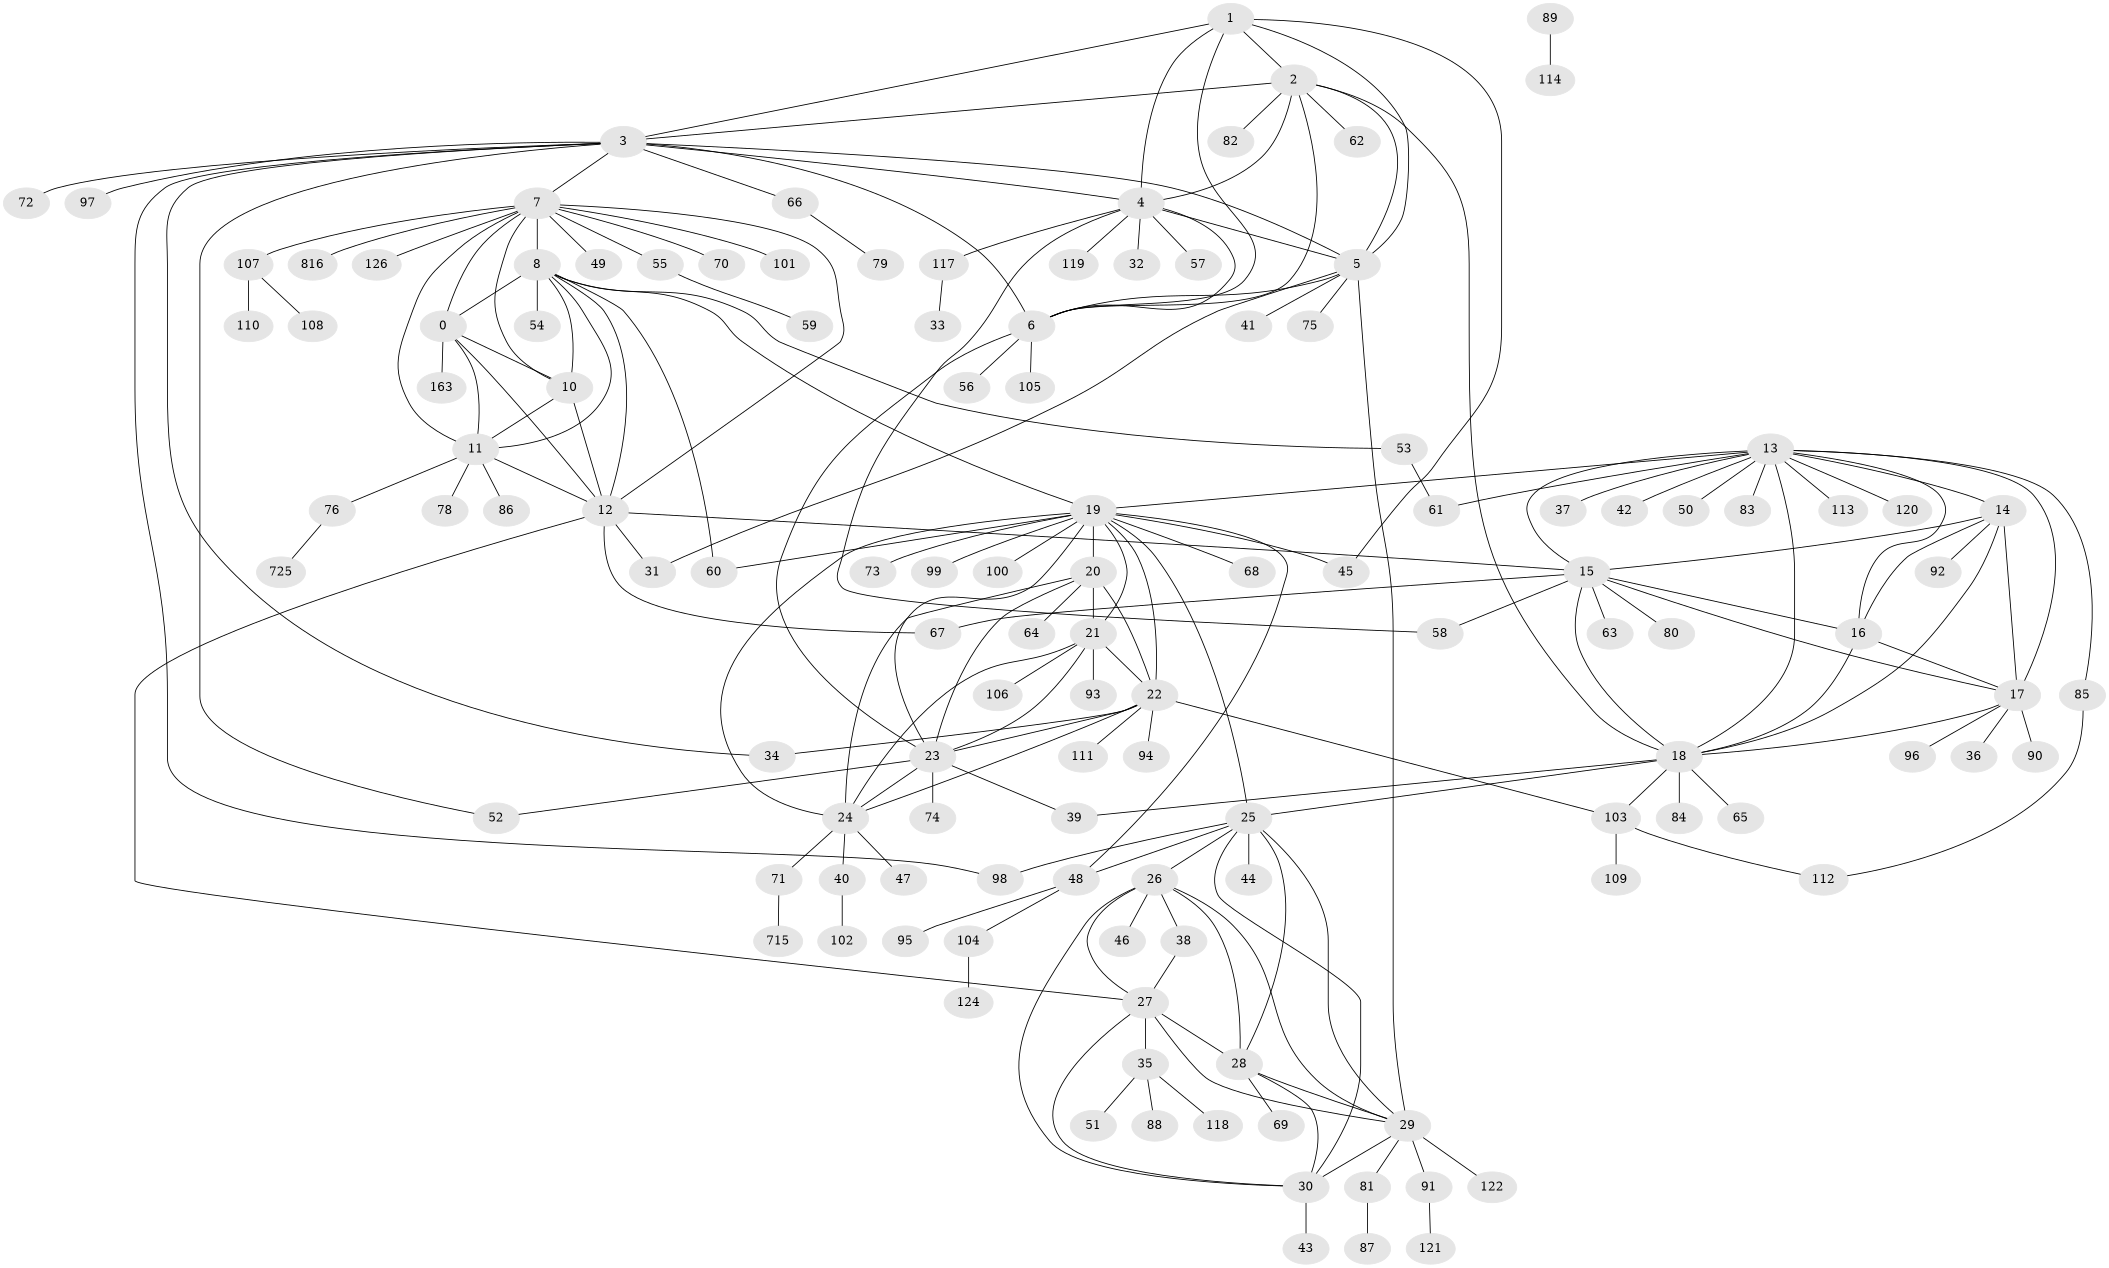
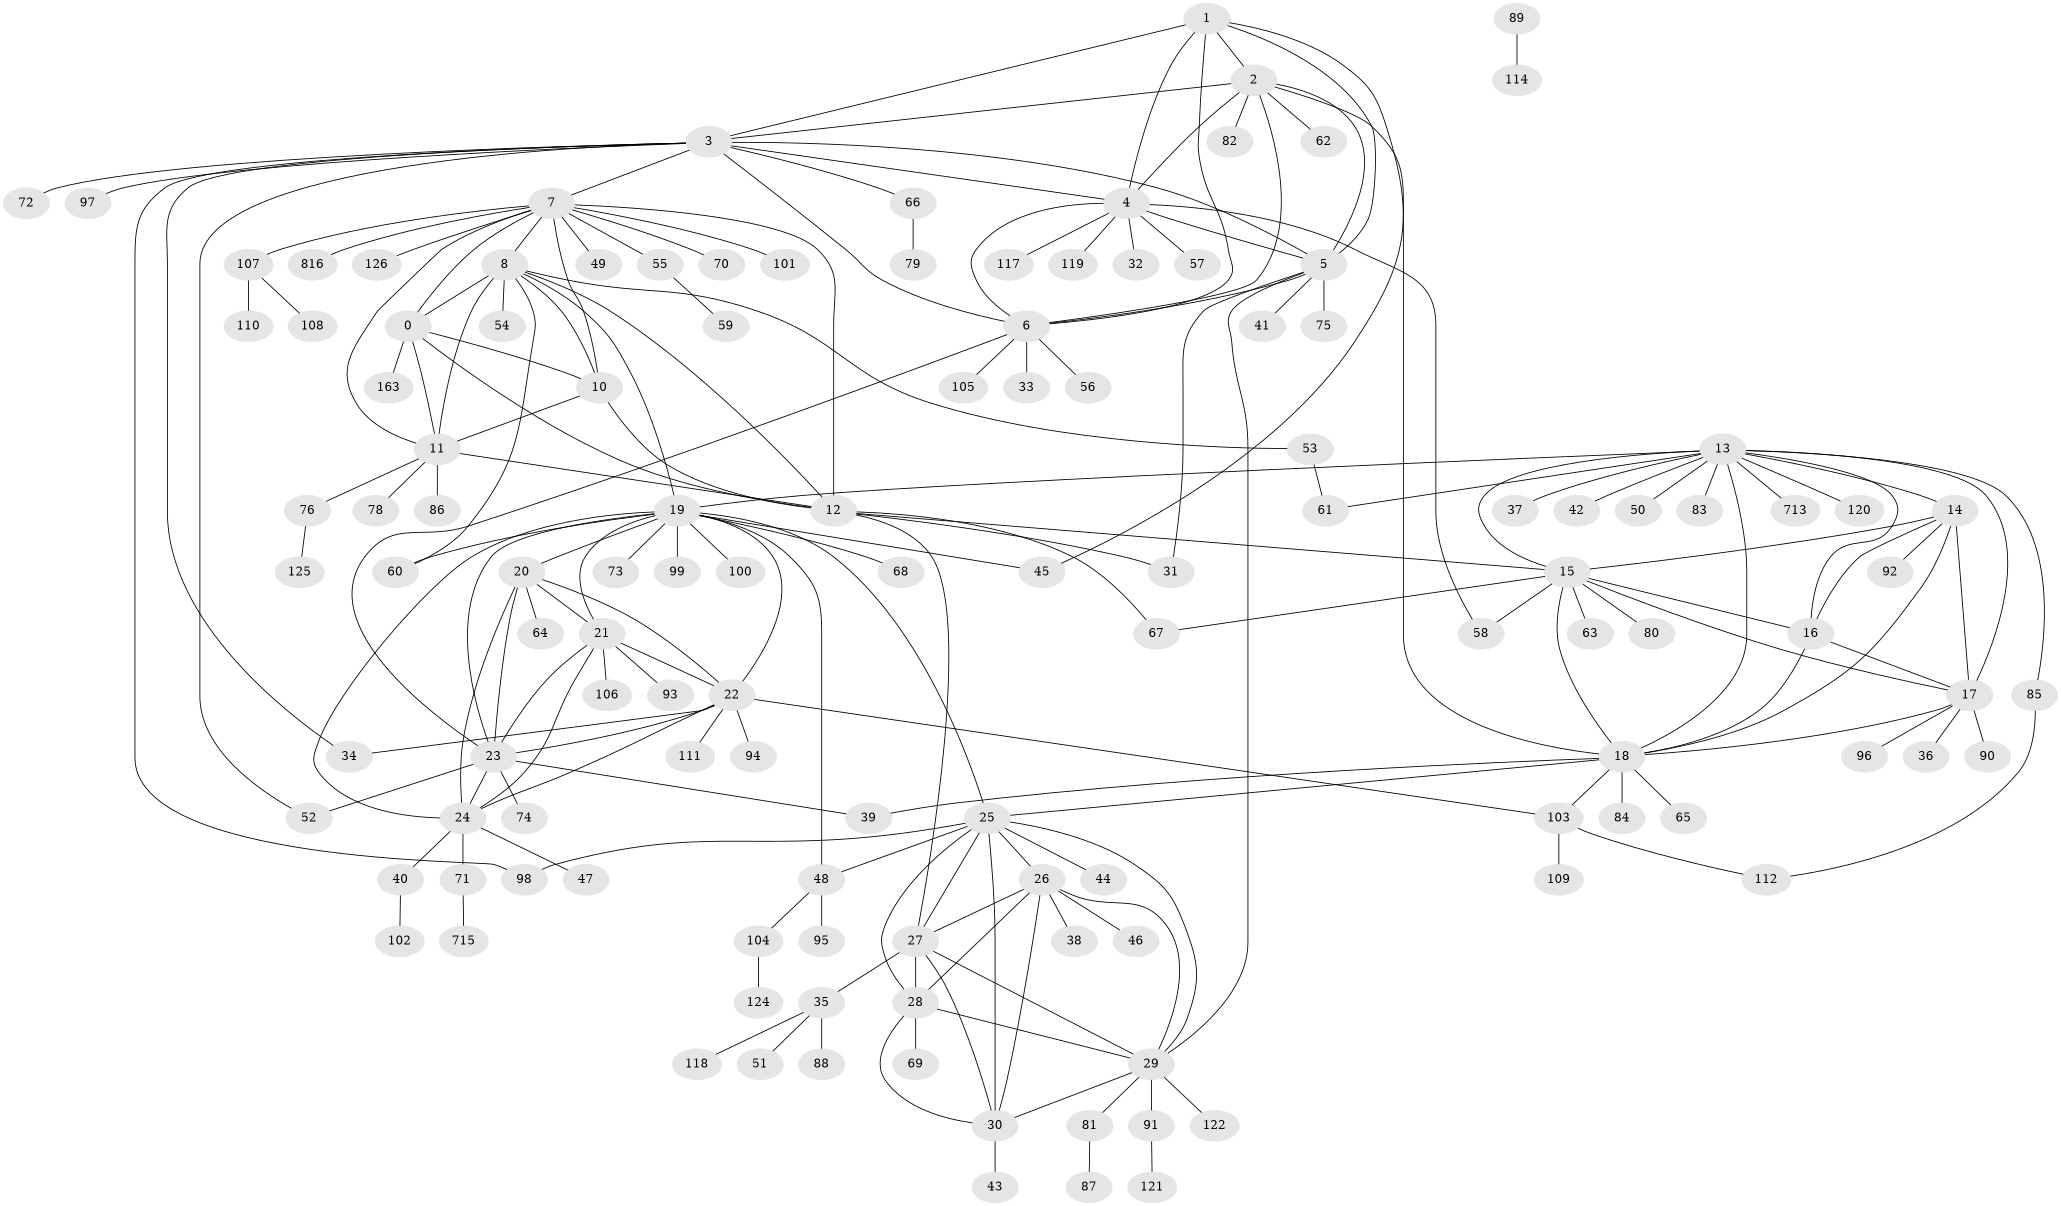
(941, 296) -> (1027, 357)
(1843, 511) -> (1795, 511)
(281, 572) -> (300, 572)
(1165, 972) -> (952, 880)
